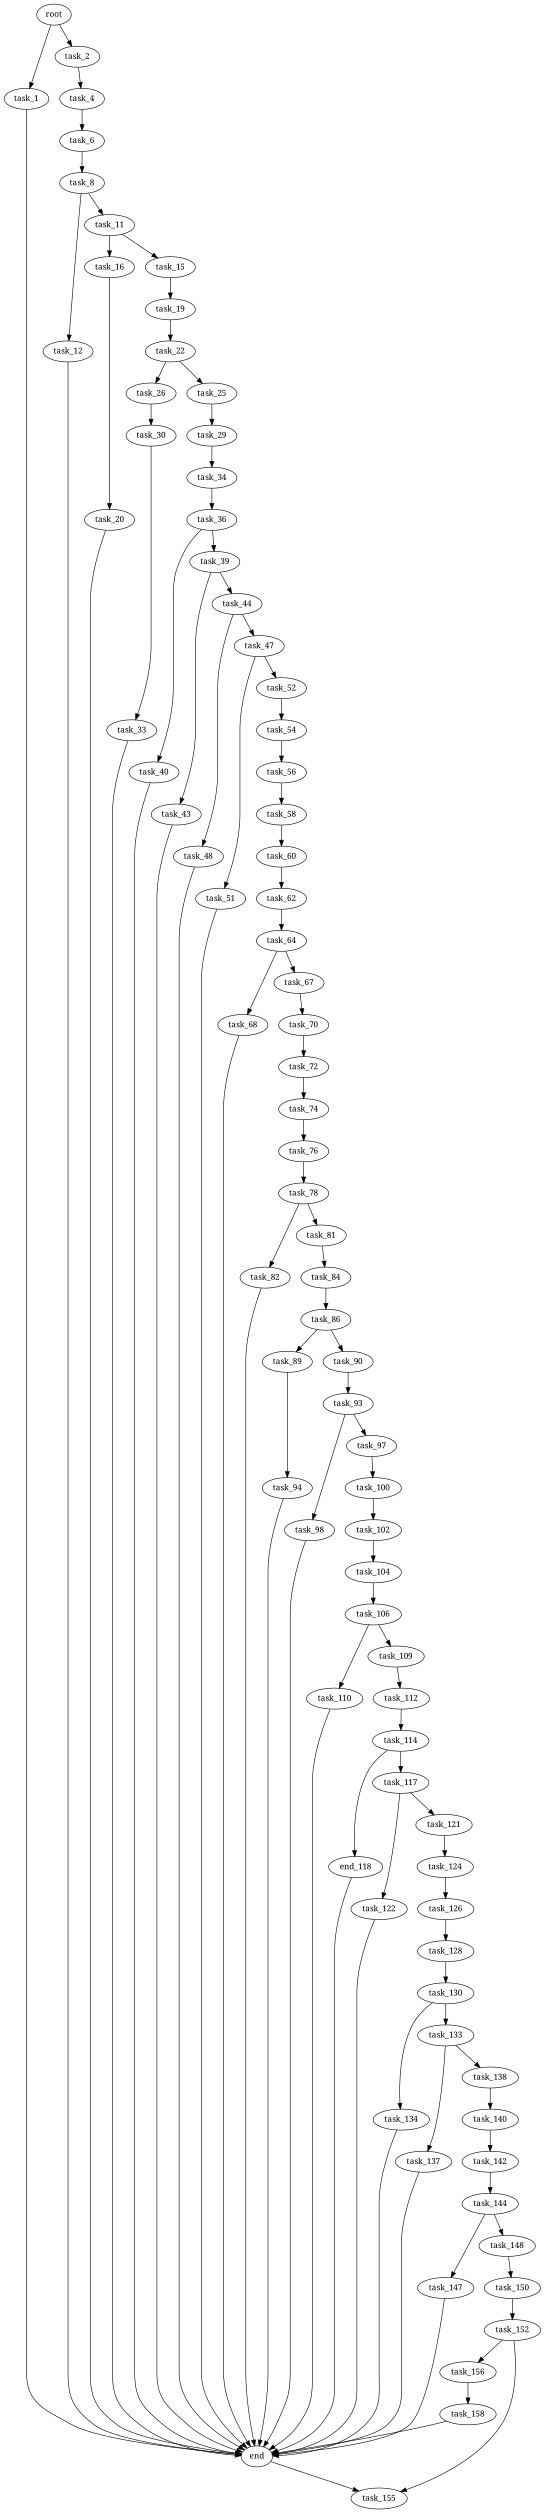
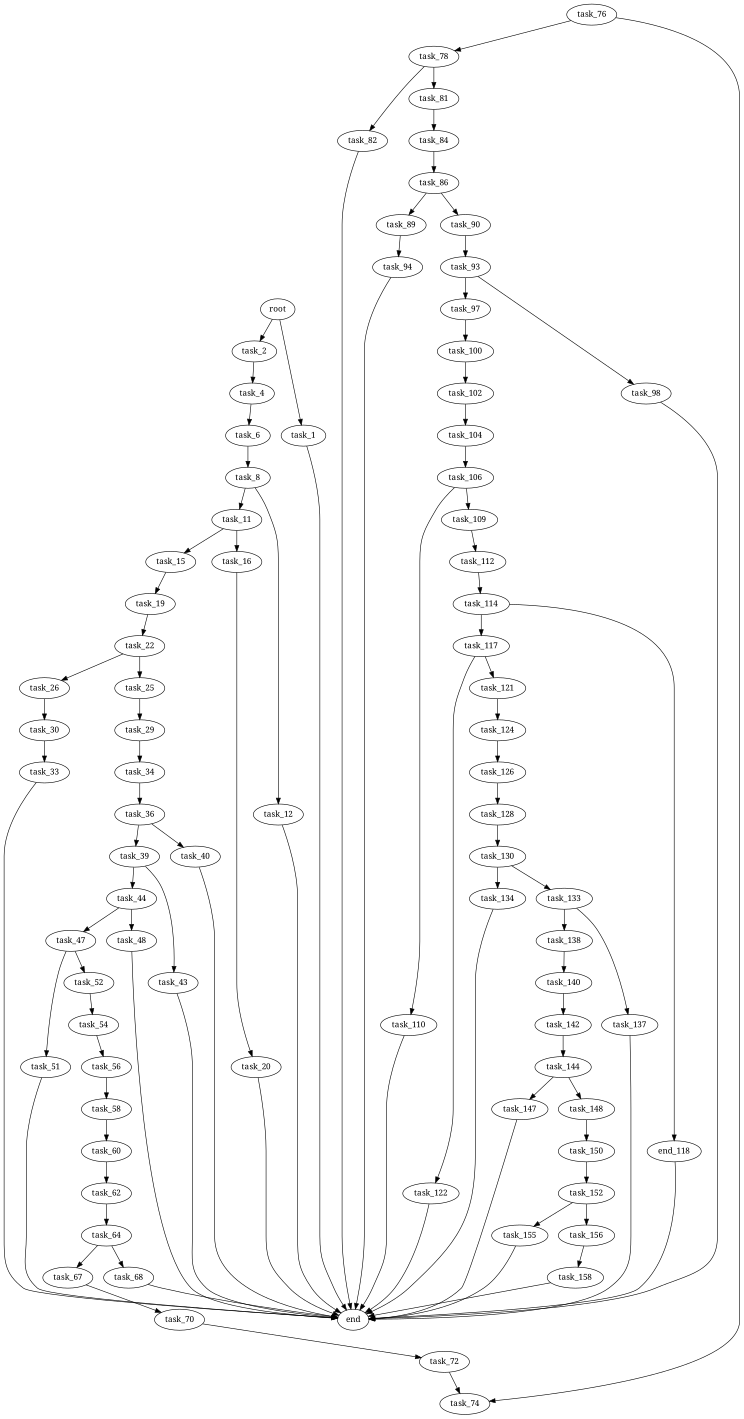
(304, 1127) -> (740, 763)
(312, 2475) -> (445, 1306)
